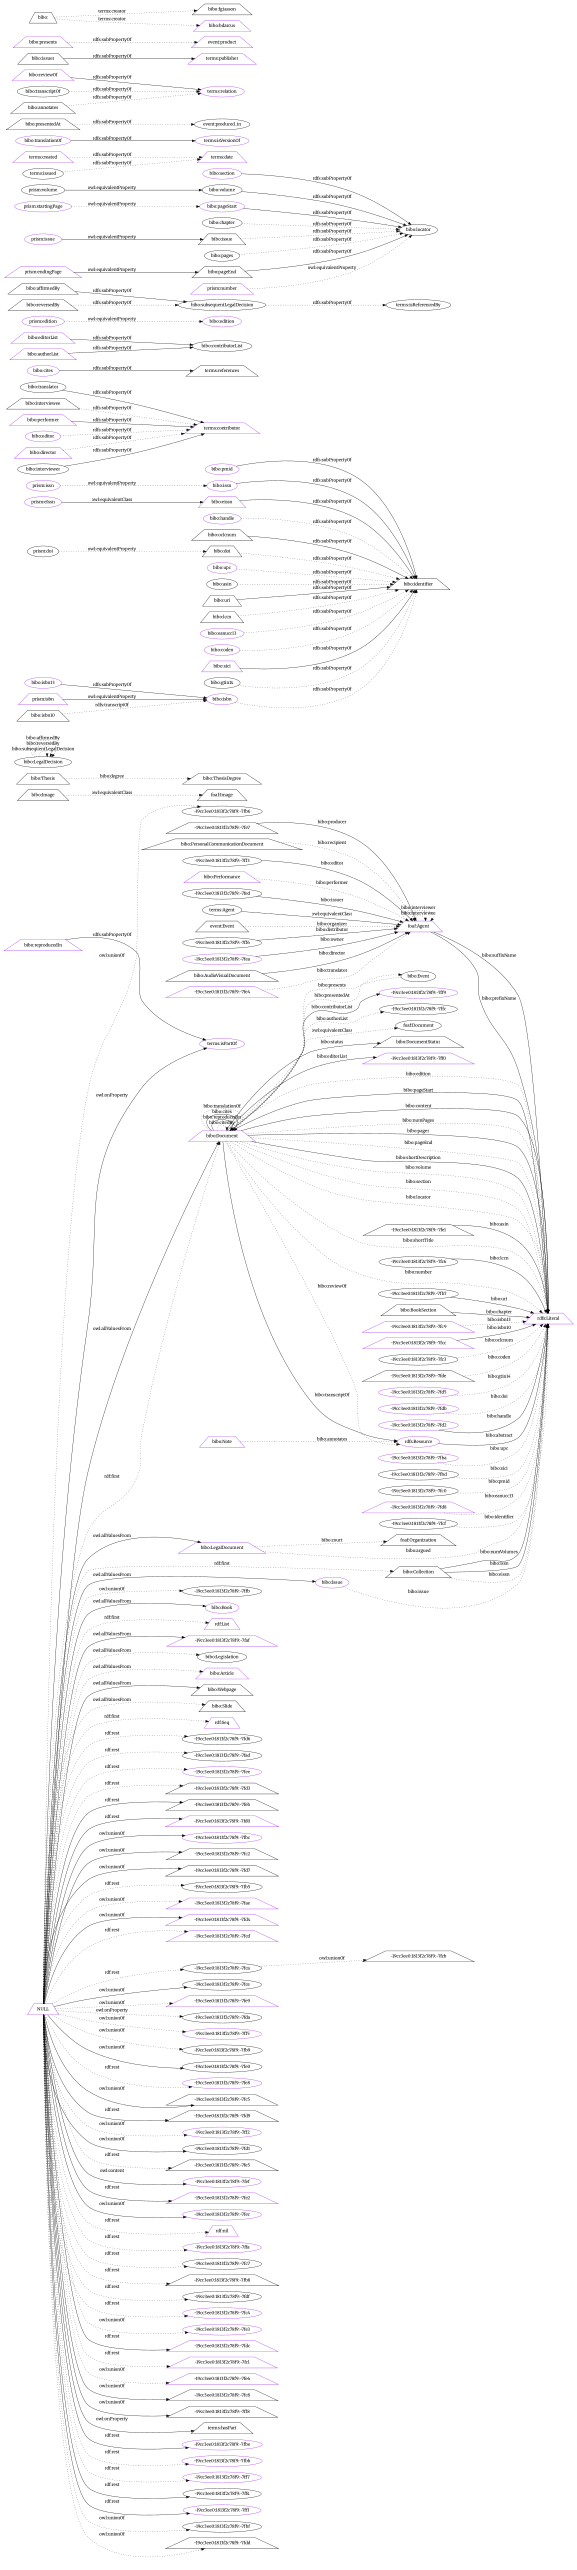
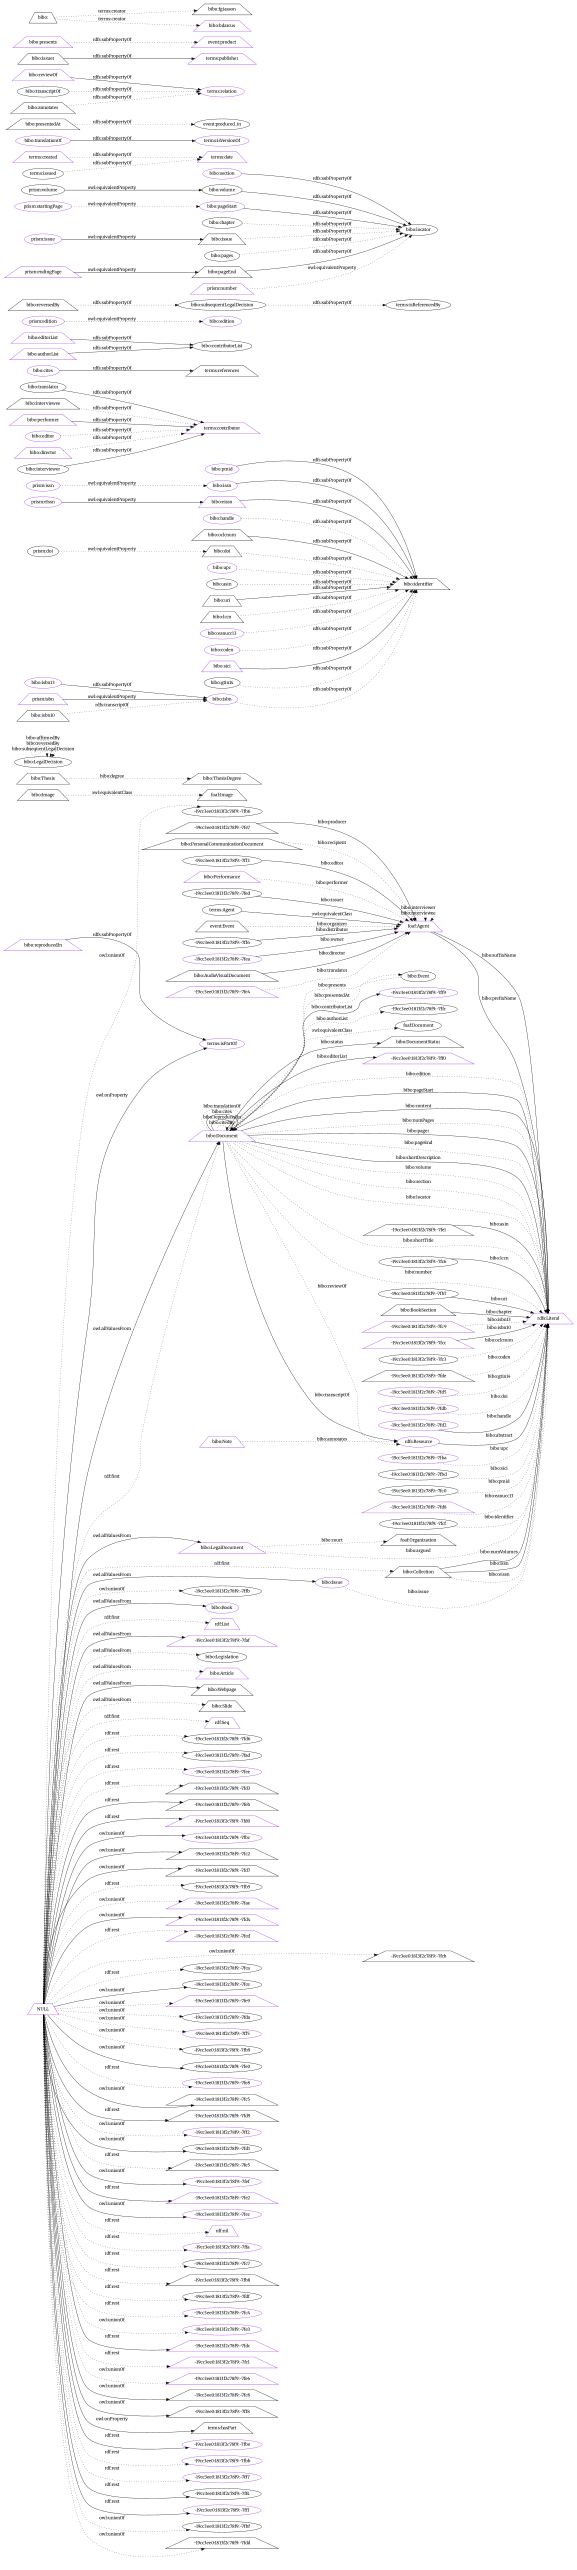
(43, 289) -> none
(112, 500) -> (112, 500)
(311, 1963) -> (204, 1956)
(112, 2010) -> (112, 2010)
(112, 2171) -> (112, 2171)
